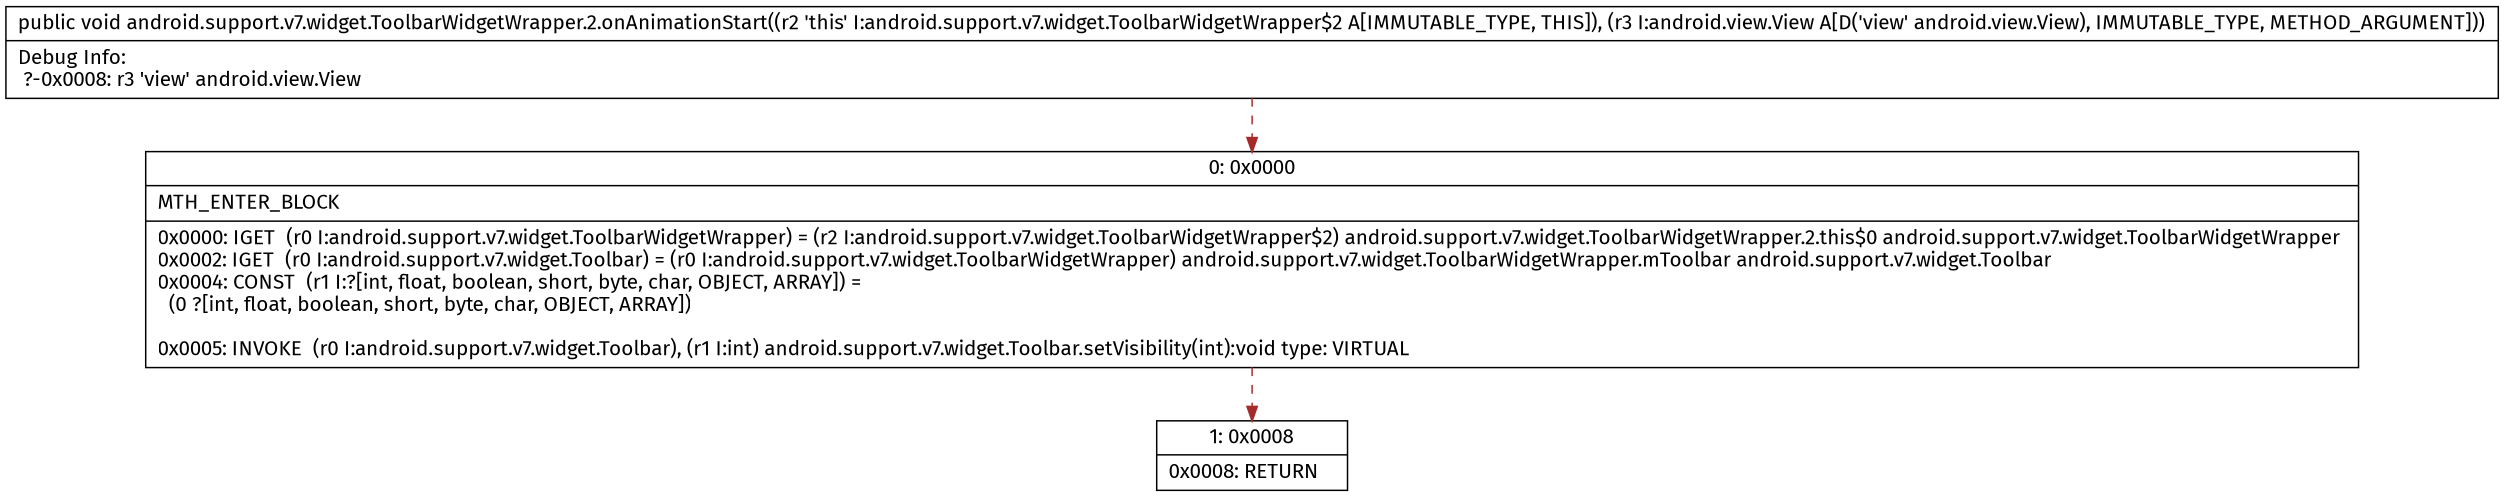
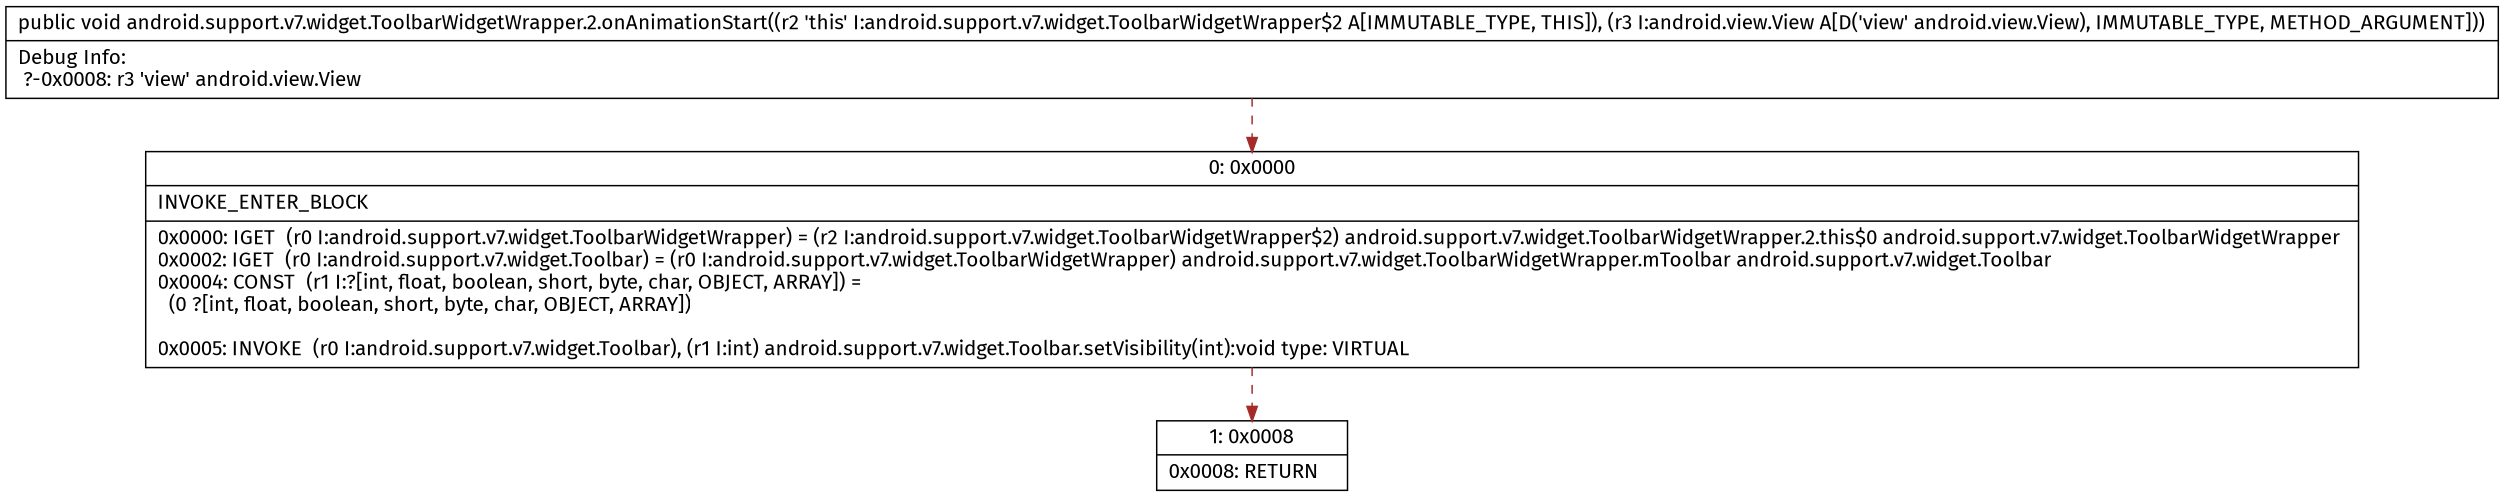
(249, 203) -> (263, 203)
